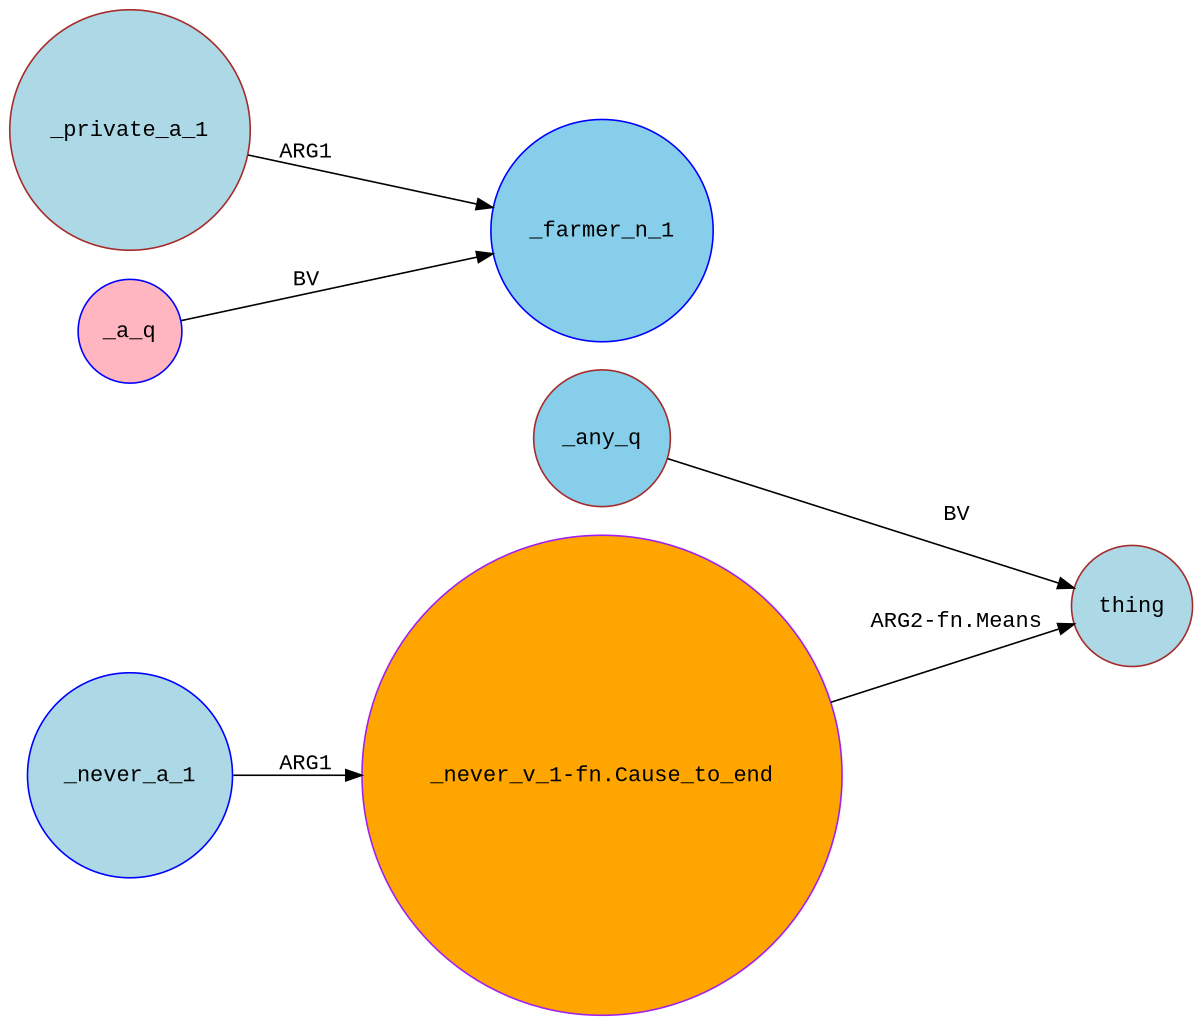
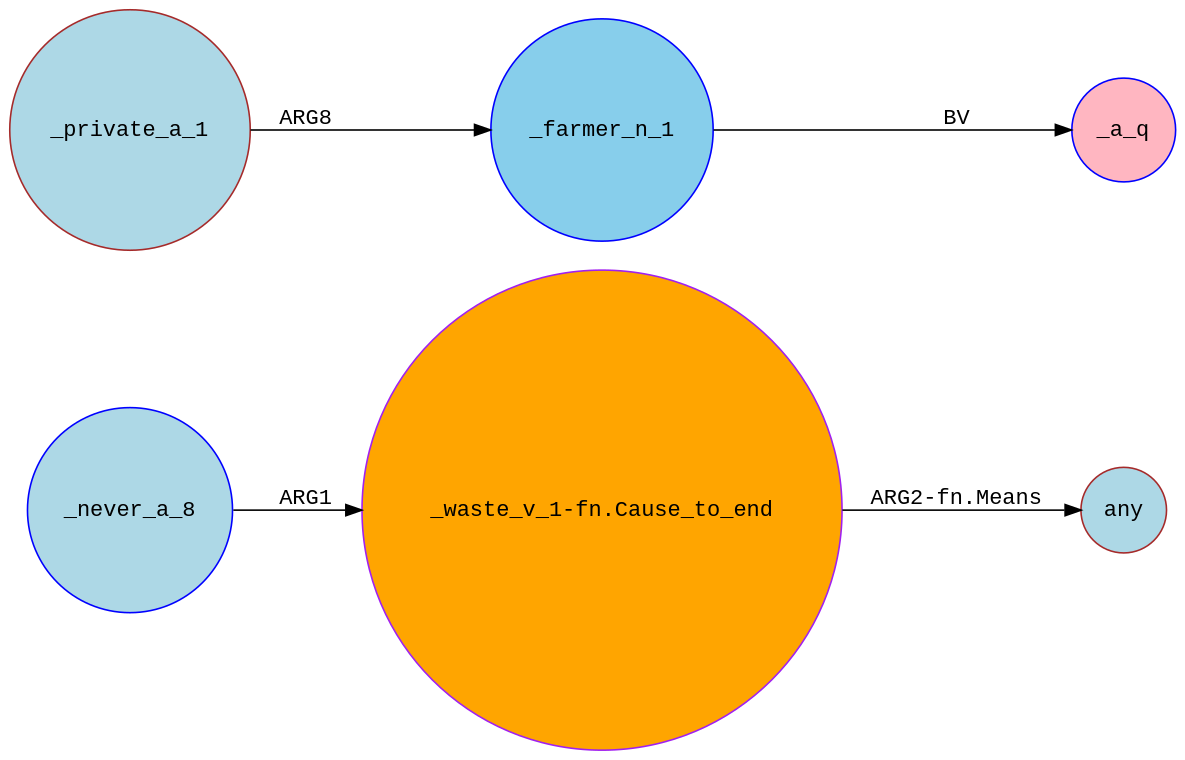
(306, 152) -> (306, 118)
(329, 289) -> (884, 130)
(602, 438) -> none
(1132, 606) -> (1124, 510)
(130, 775) -> (130, 510)
(602, 775) -> (602, 510)
